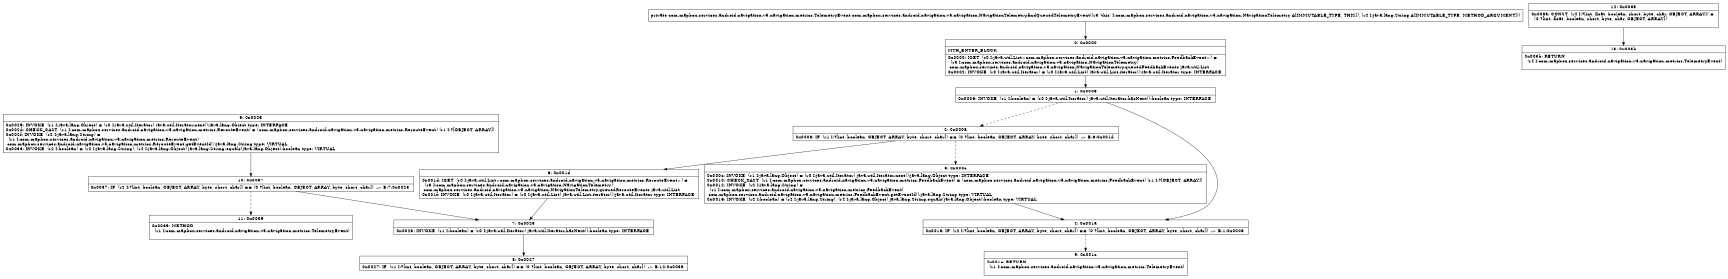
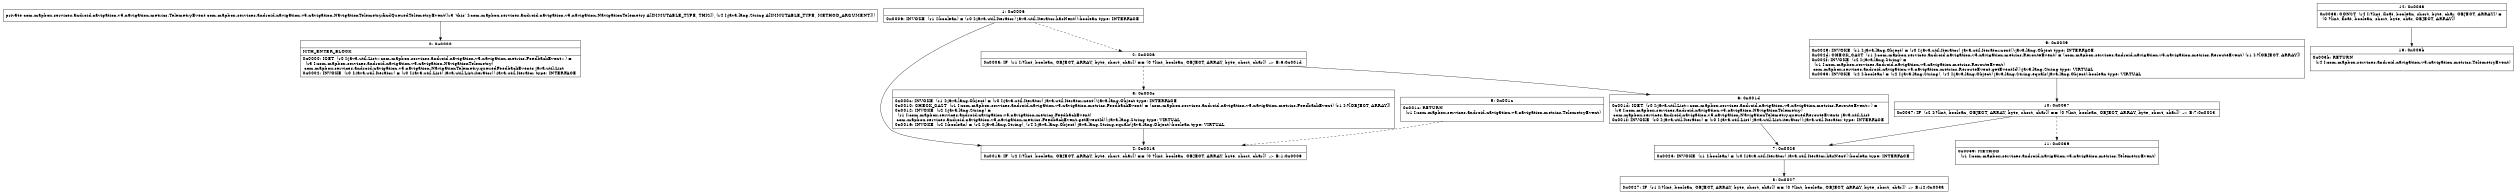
(1086, 80) -> none
(1086, 241) -> (1344, 135)
(1008, 262) -> (1425, 108)
